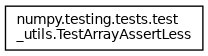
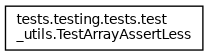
(104, 28) -> (104, 28)
